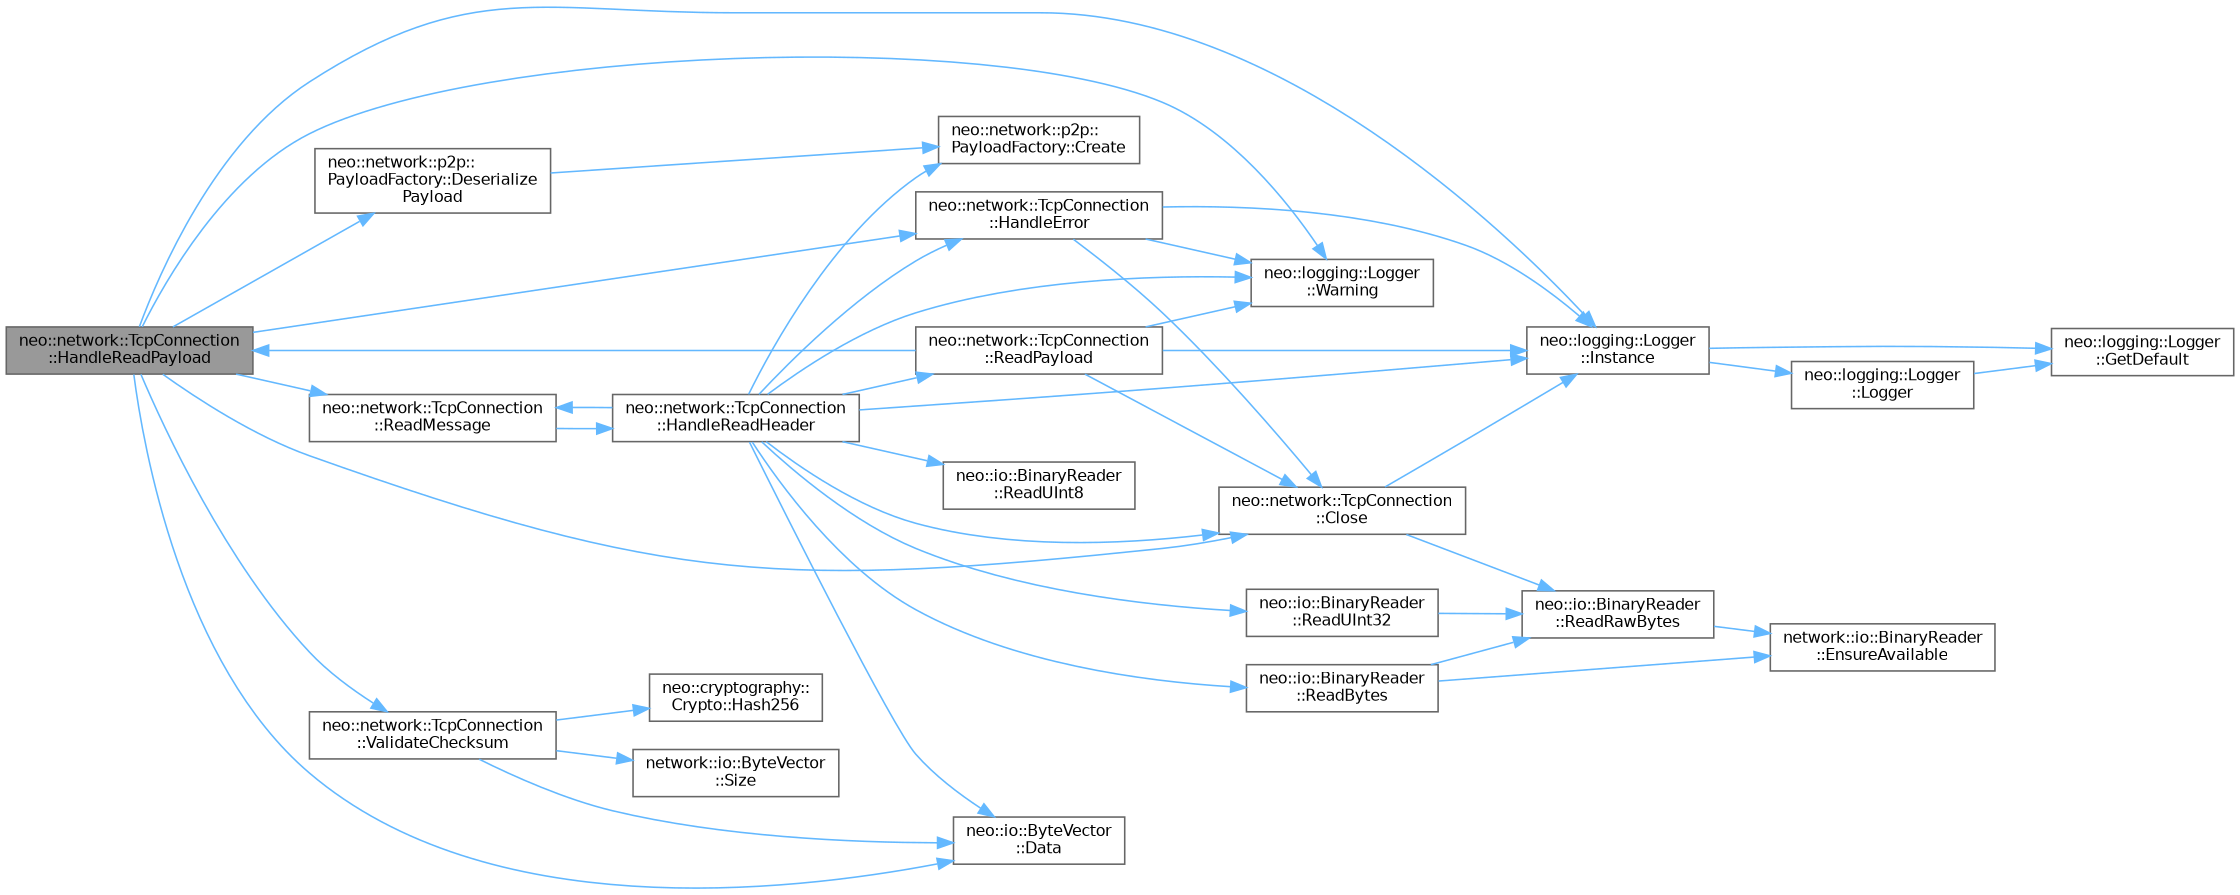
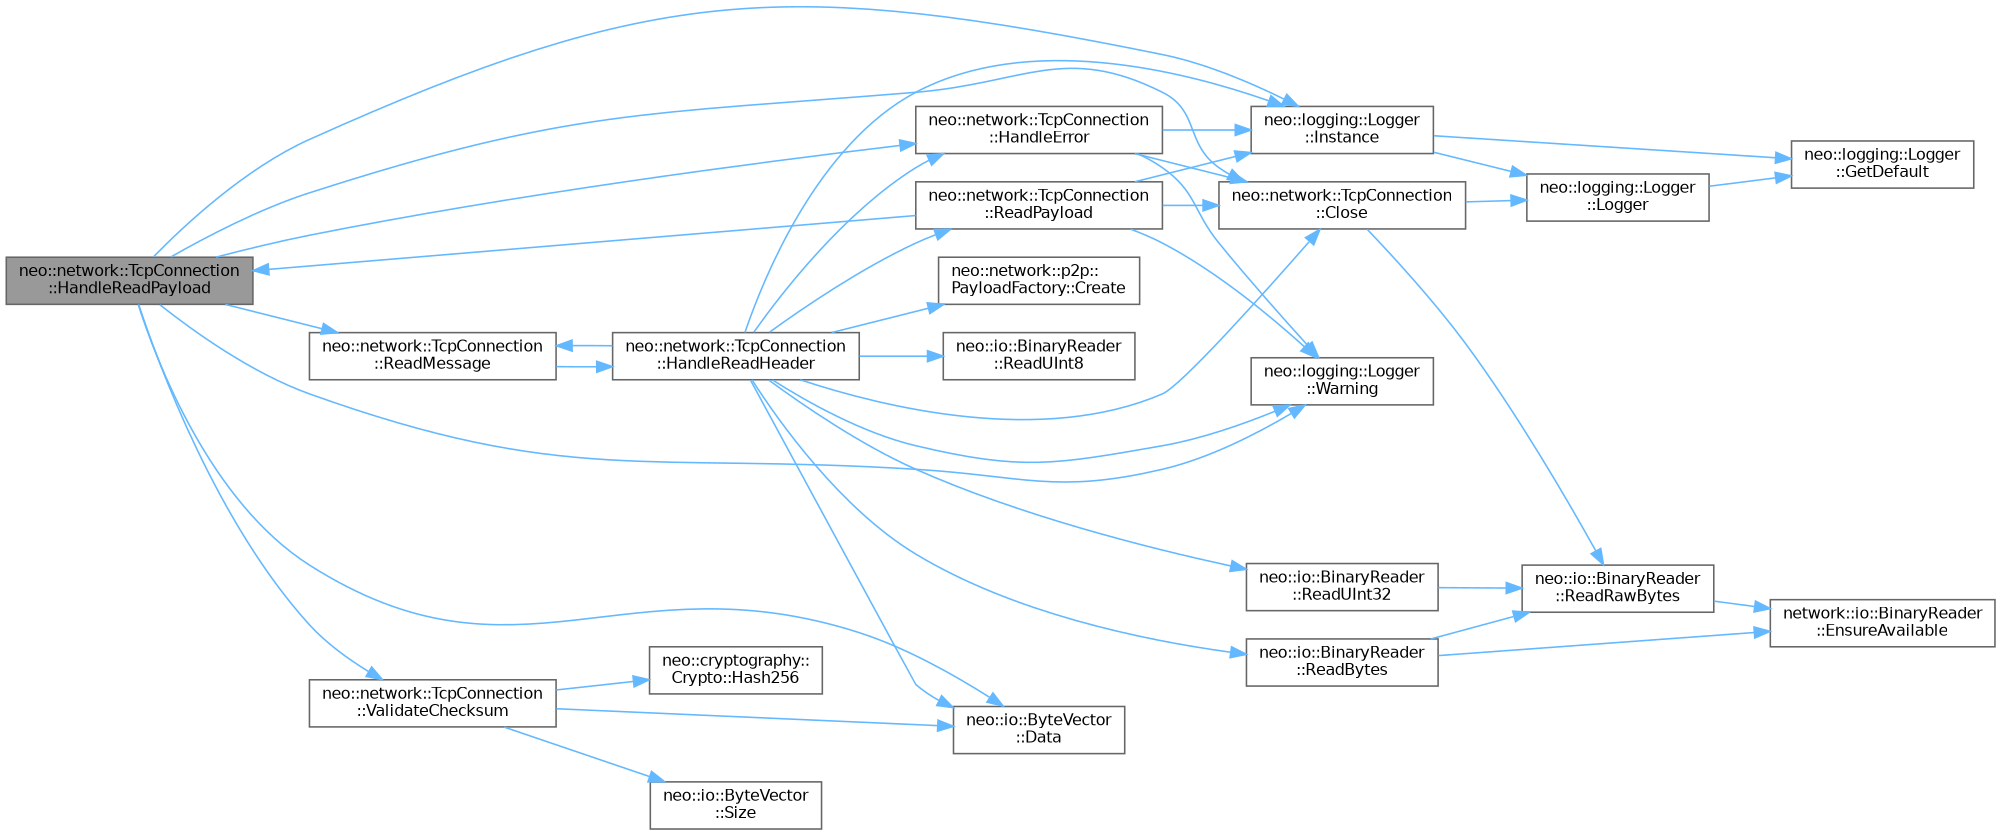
(433, 181) -> none
(1474, 435) -> (1488, 201)
(736, 773) -> (736, 805)
